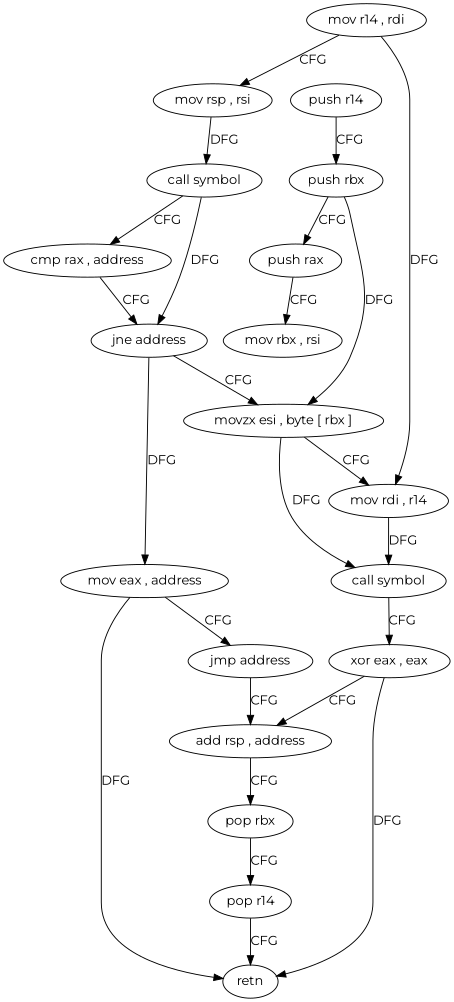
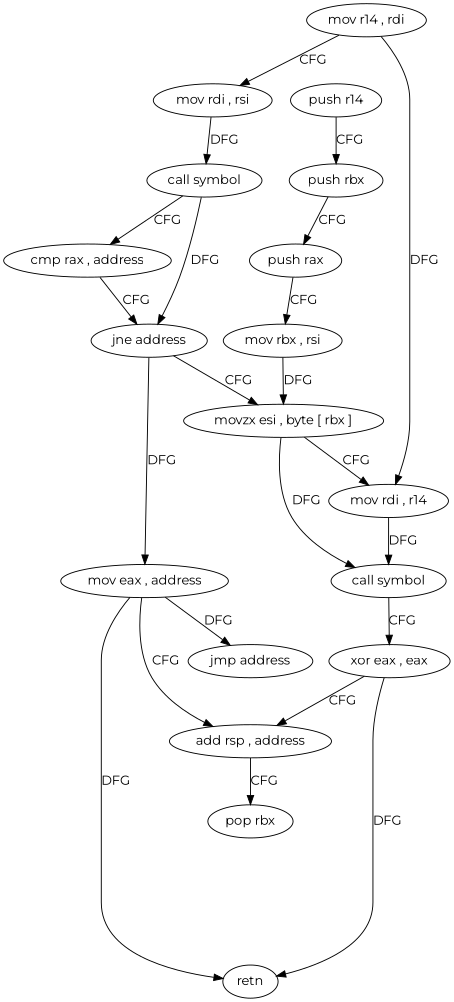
(213, 100) -> (213, 100)
(364, 304) -> (283, 376)
(218, 621) -> (218, 621)
(250, 697) -> (149, 672)
(250, 901) -> none
